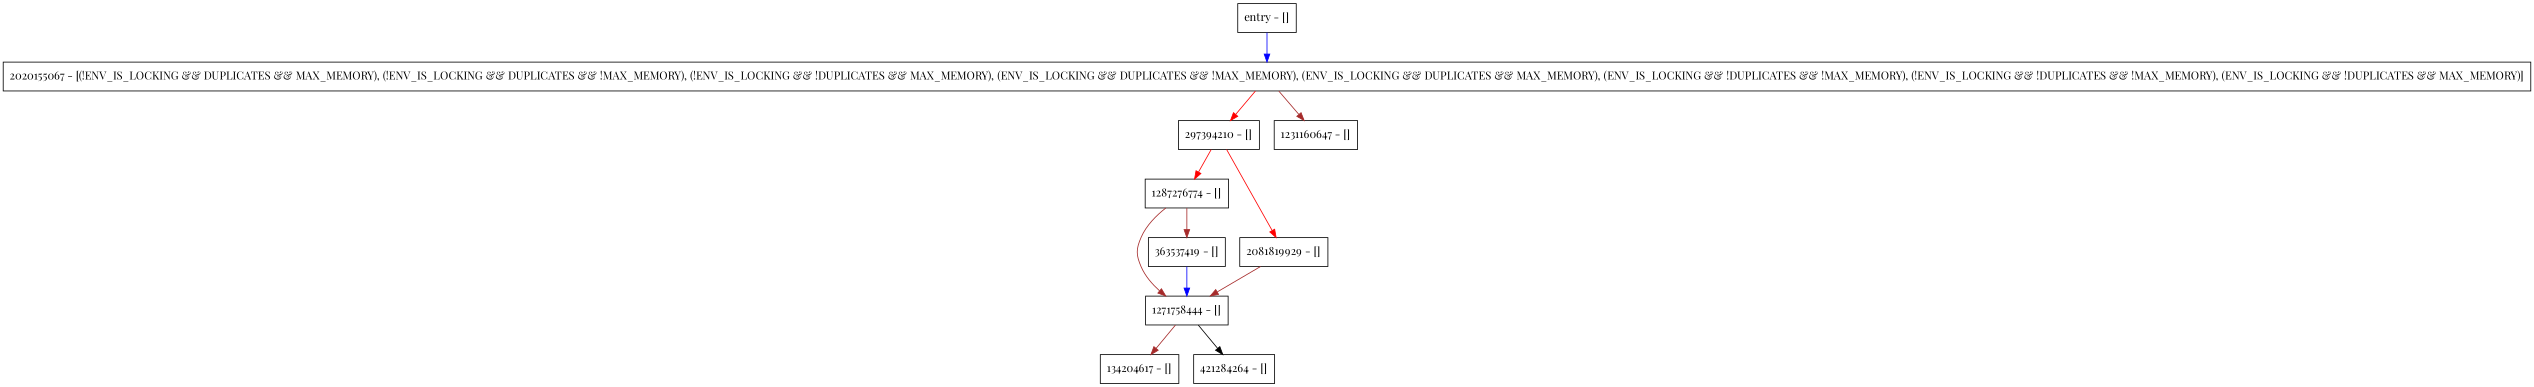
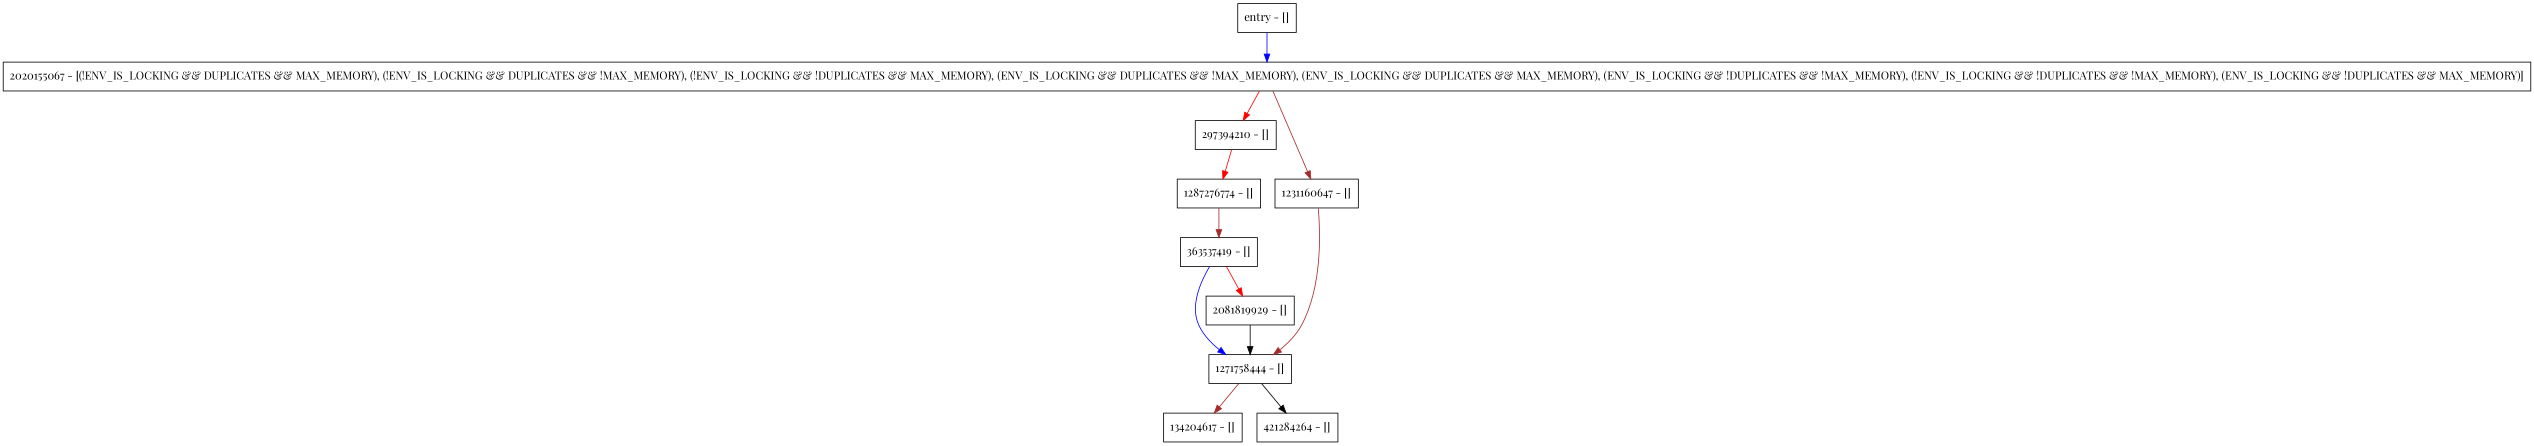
(1249, 190) -> (1233, 278)
(1138, 248) -> (1315, 284)
(1239, 279) -> (1250, 336)
